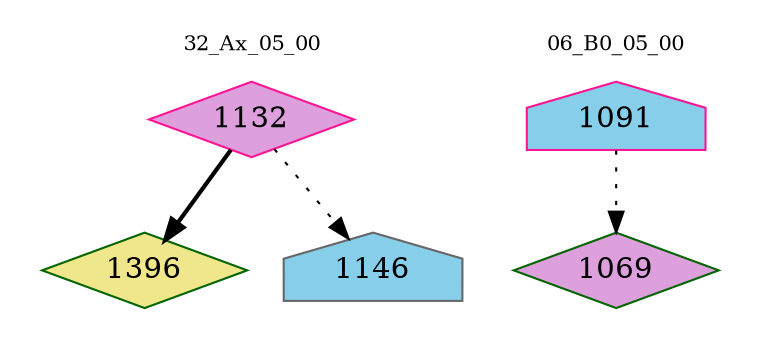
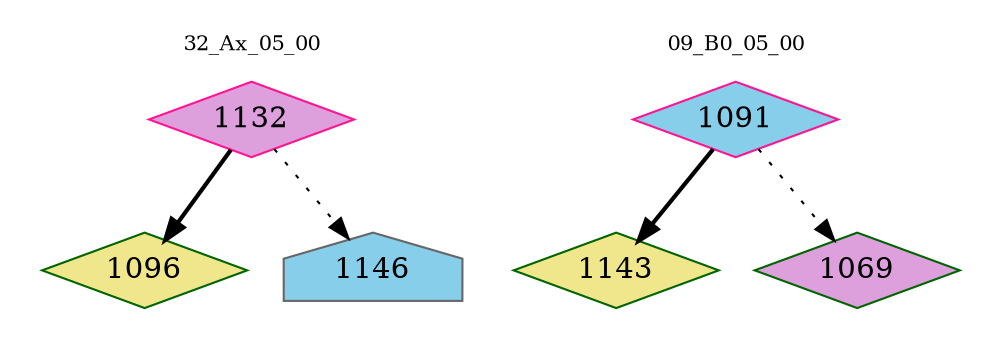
(616, 45) -> (737, 45)
(616, 119) -> (736, 119)
(145, 270) -> (145, 270)
none -> (616, 270)
